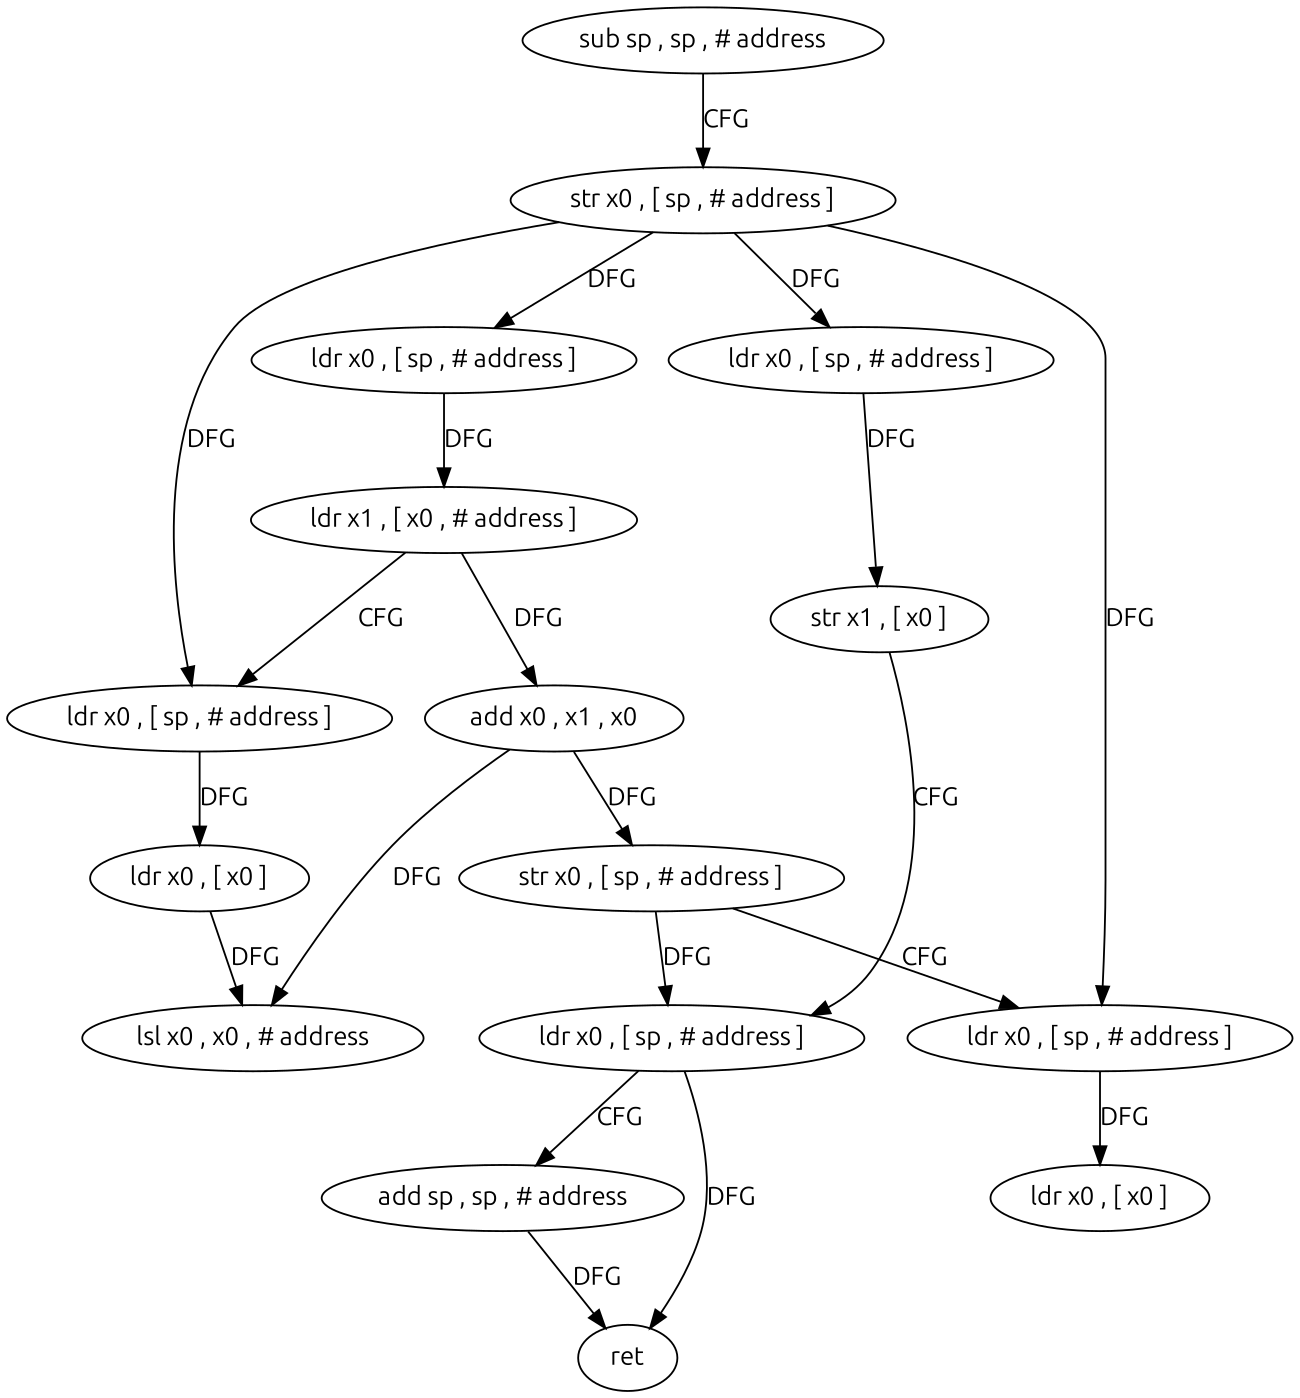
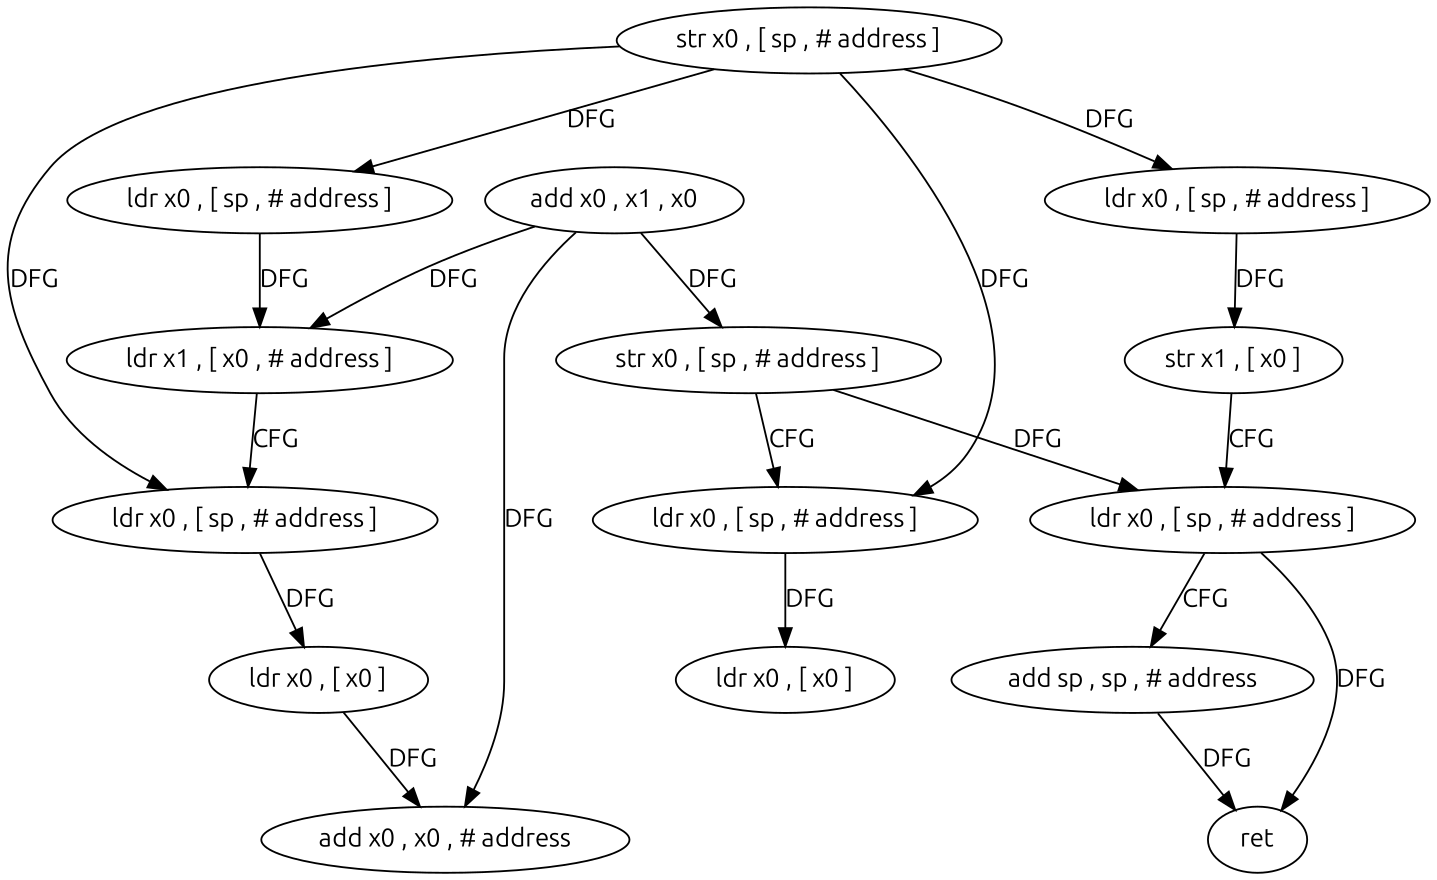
(703, 40) -> none
(495, 611) -> (428, 267)
(253, 1038) -> (445, 840)
